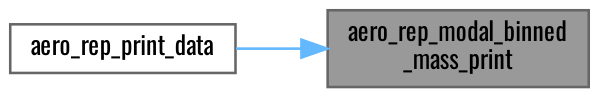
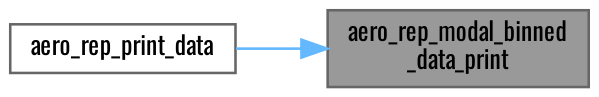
(458, 49) -> (458, 49)
